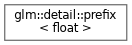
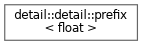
(66, 23) -> (71, 23)
